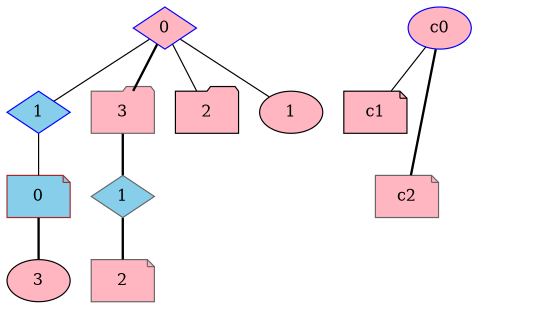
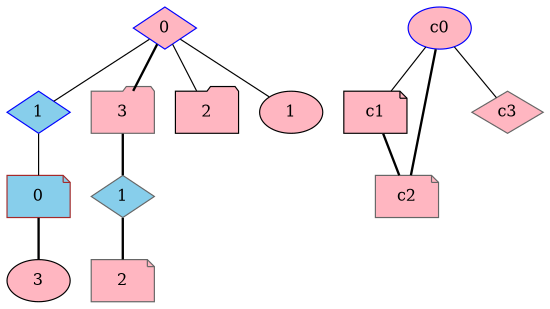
none -> (508, 112)
none -> (391, 154)
